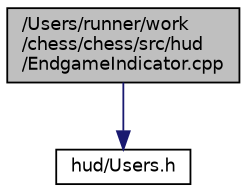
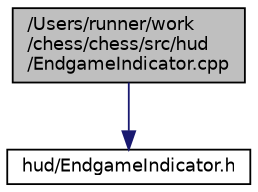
(123, 167) -> (129, 167)
